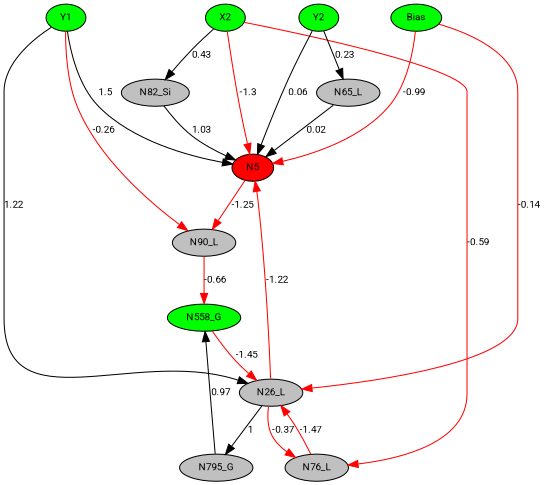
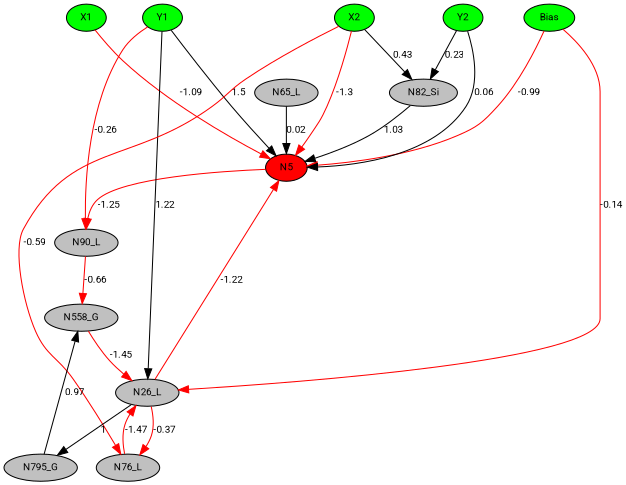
none -> (86, 18)
(331, 50) -> (446, 50)
(204, 318) -> (81, 318)
